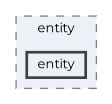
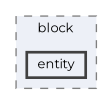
(56, 29) -> (56, 29)
